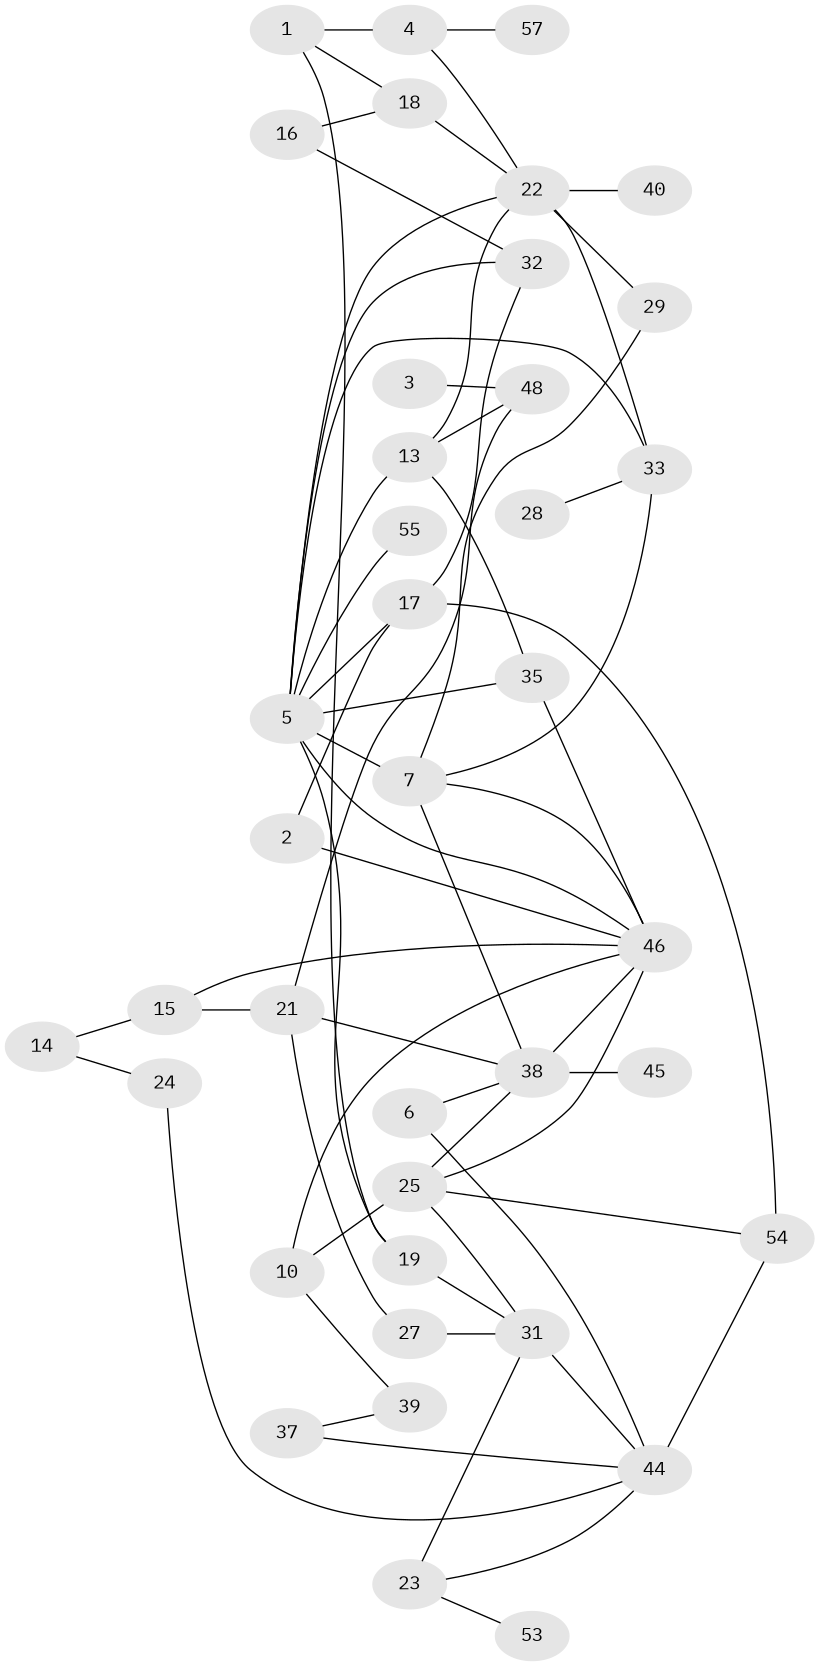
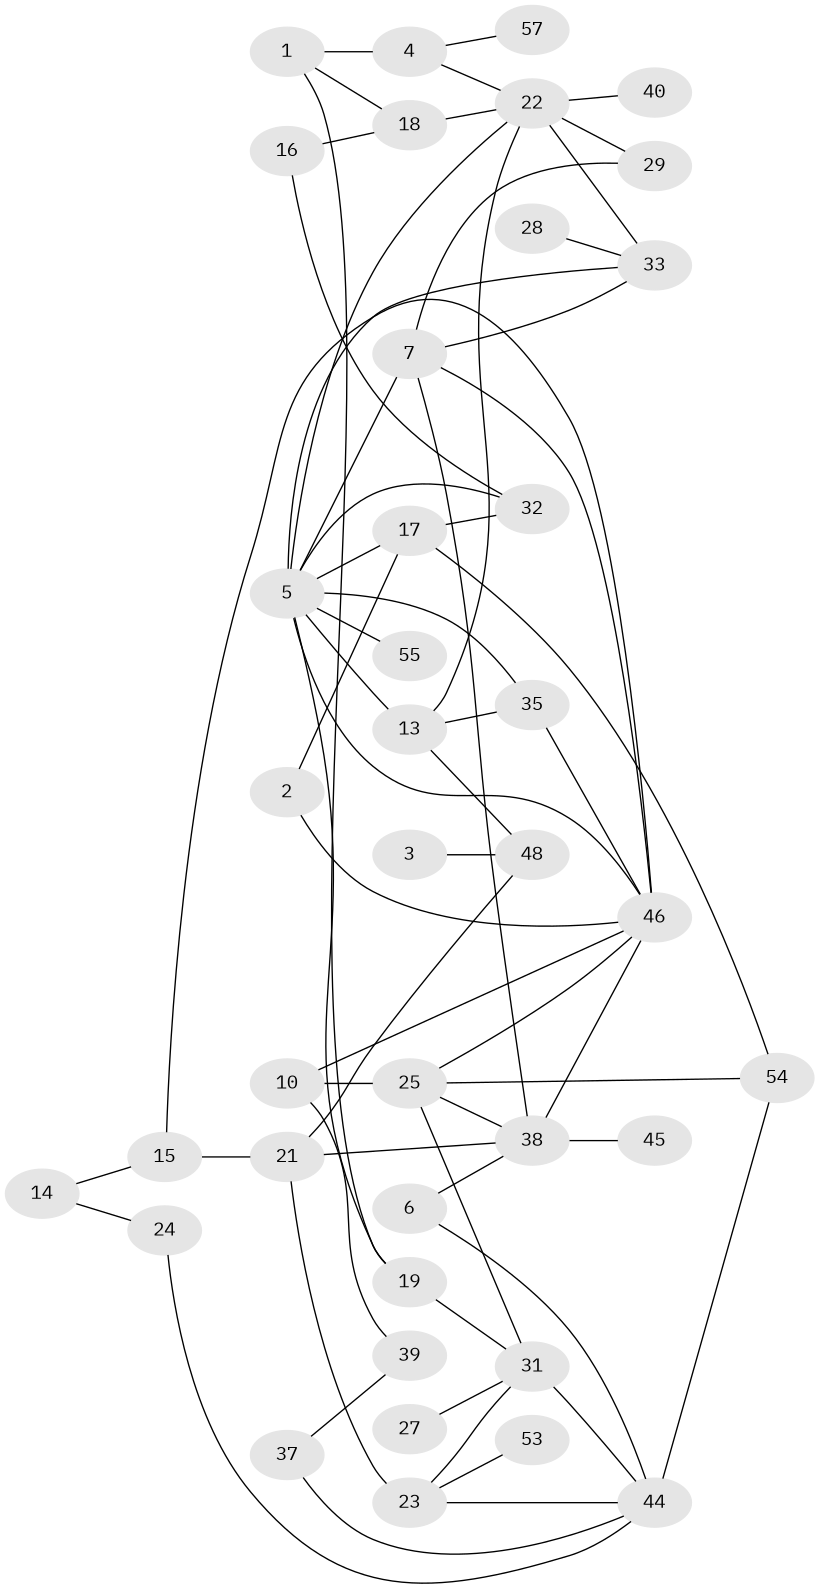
(324, 1180) -> (322, 1338)
